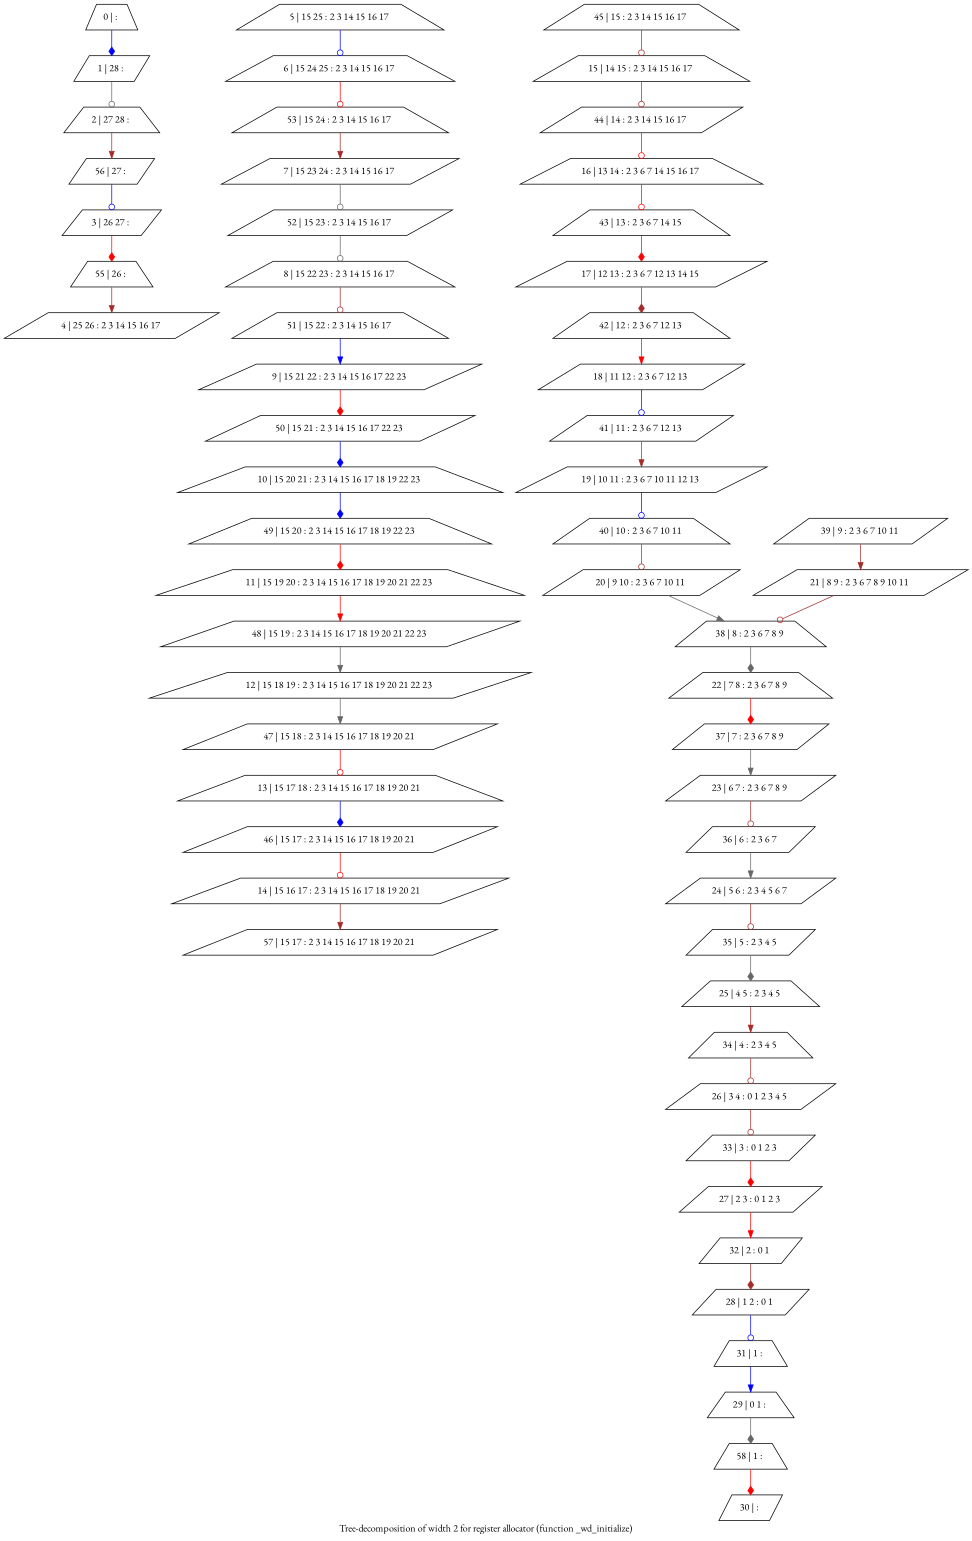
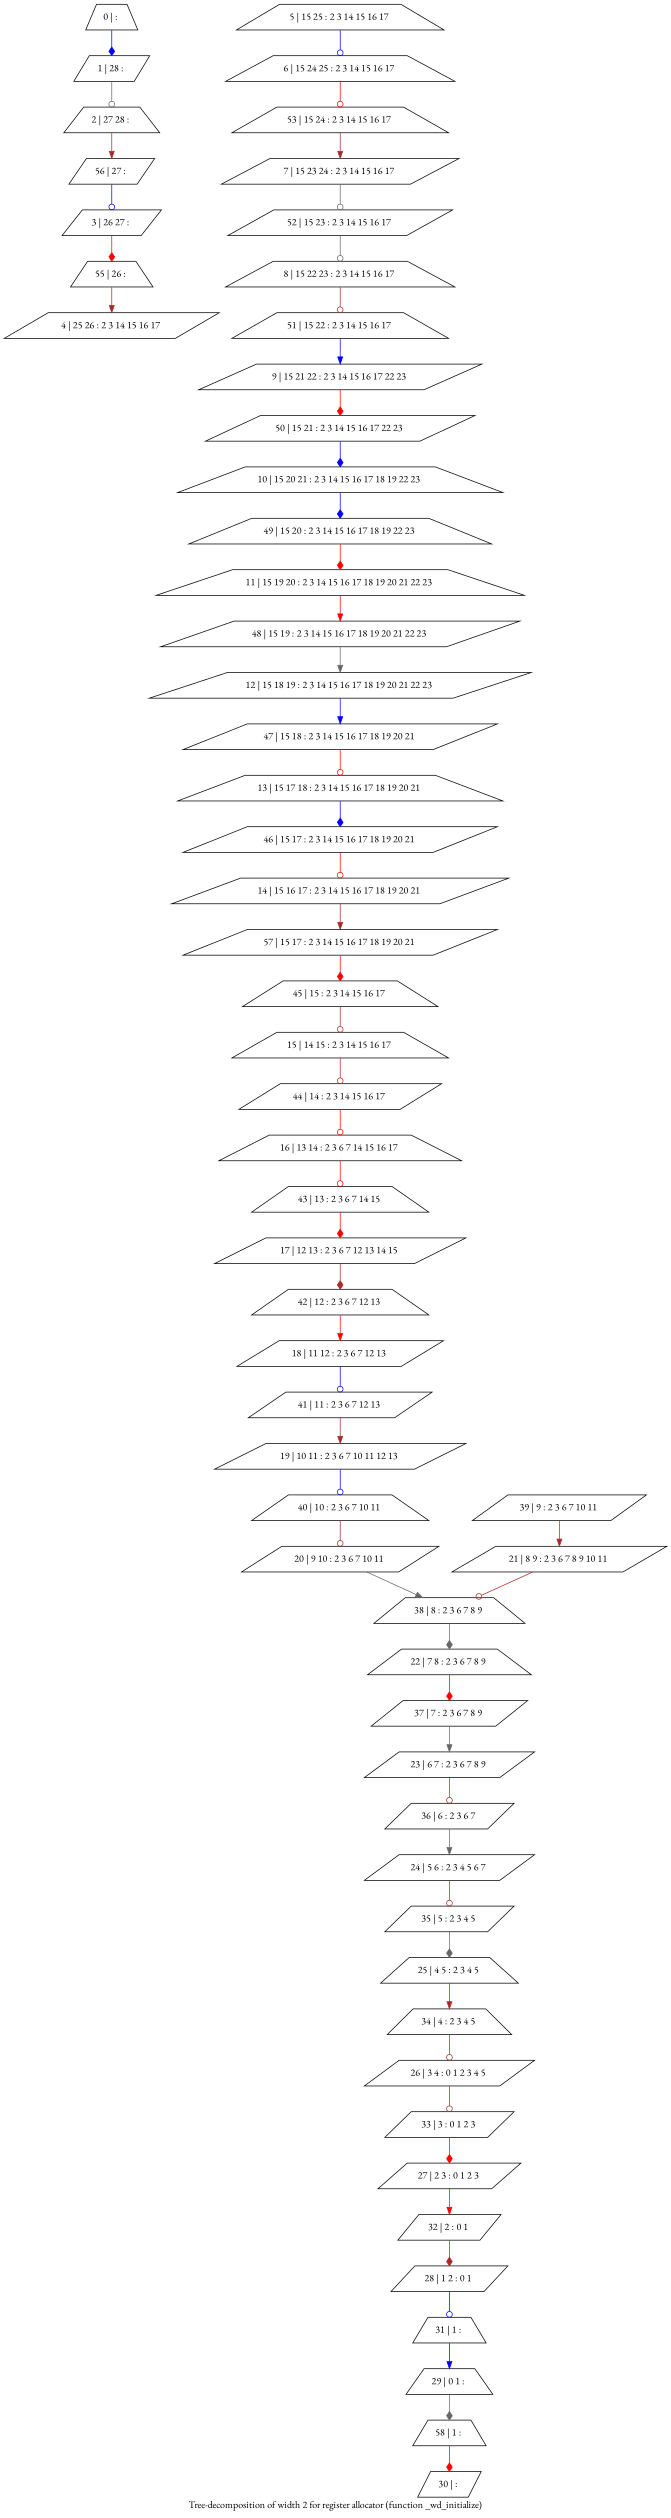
(340, 708) -> (340, 708)
none -> (340, 964)
